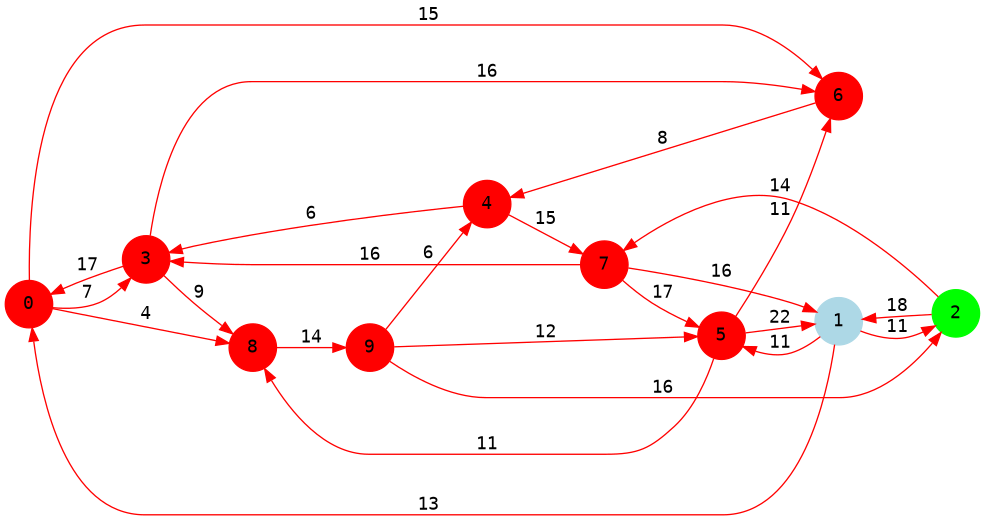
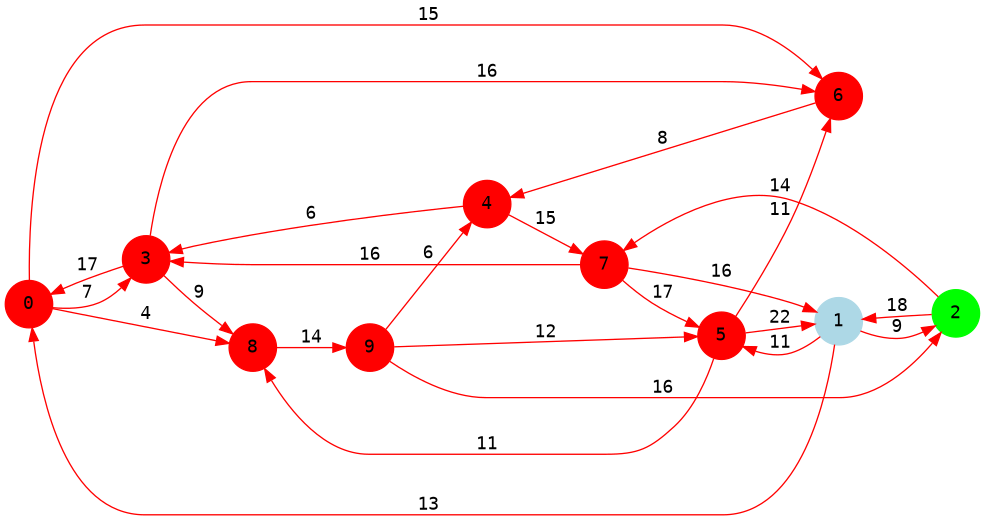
(897, 327) -> (897, 327)
